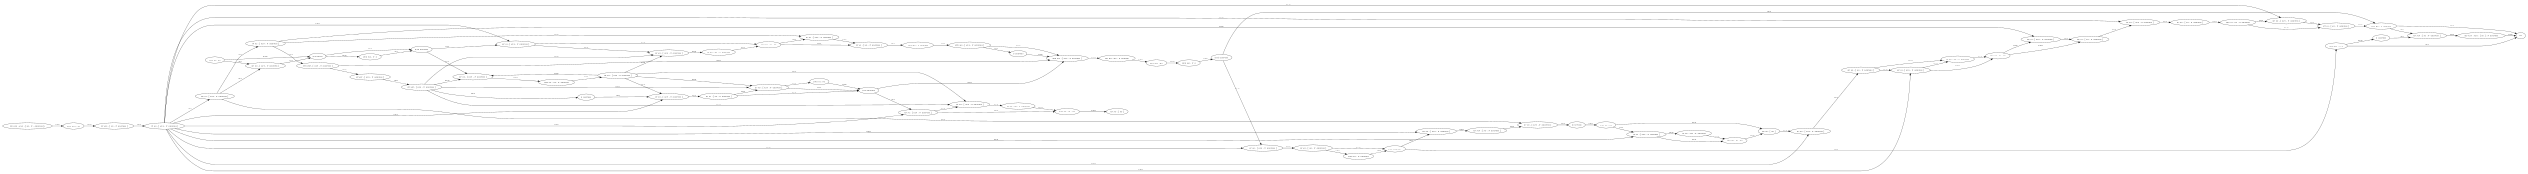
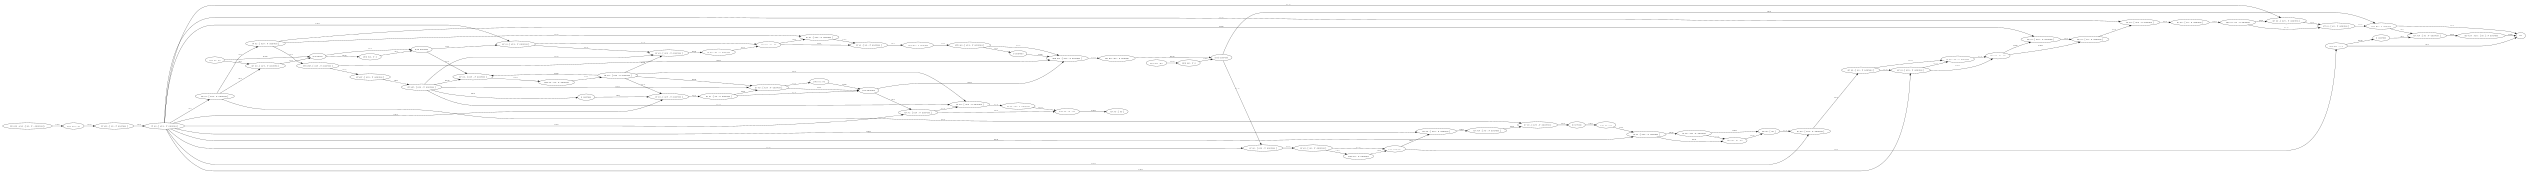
(1139, 61) -> (1172, 57)
(1688, 124) -> (1734, 132)
